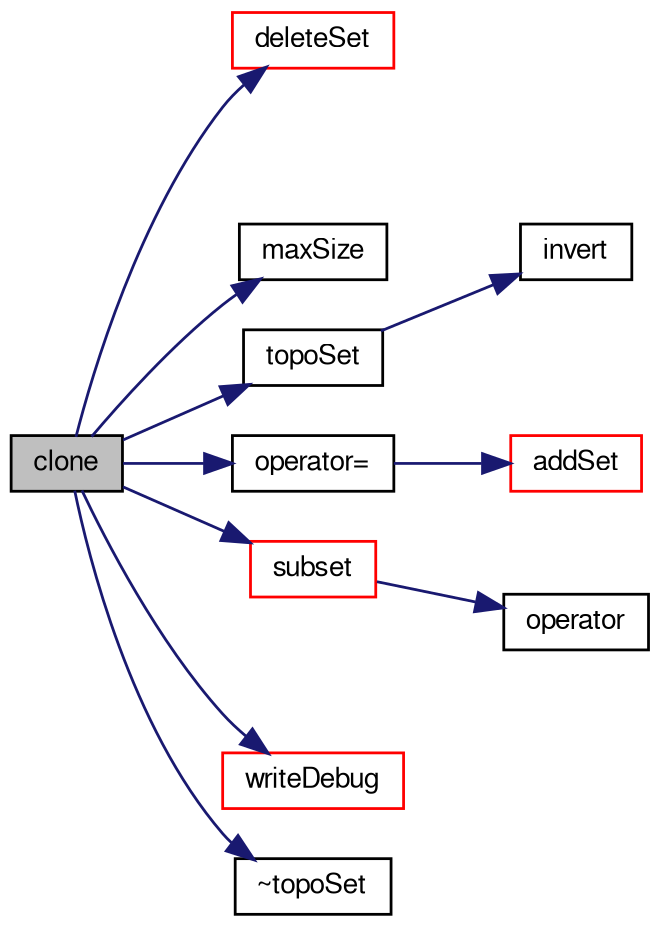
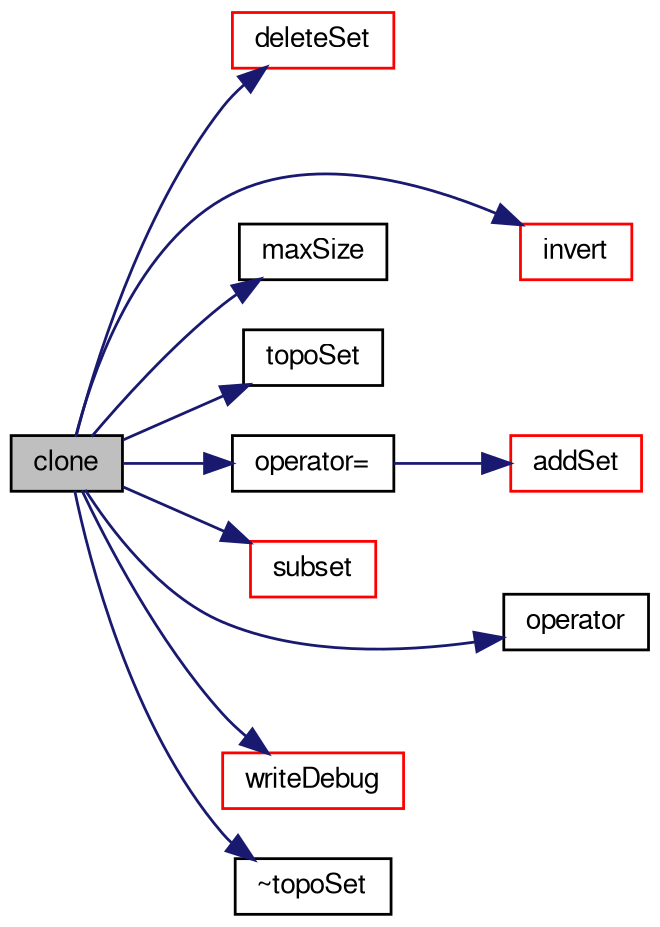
(576, 252) -> (576, 252)
(437, 308) -> (221, 200)
(426, 592) -> (252, 633)
